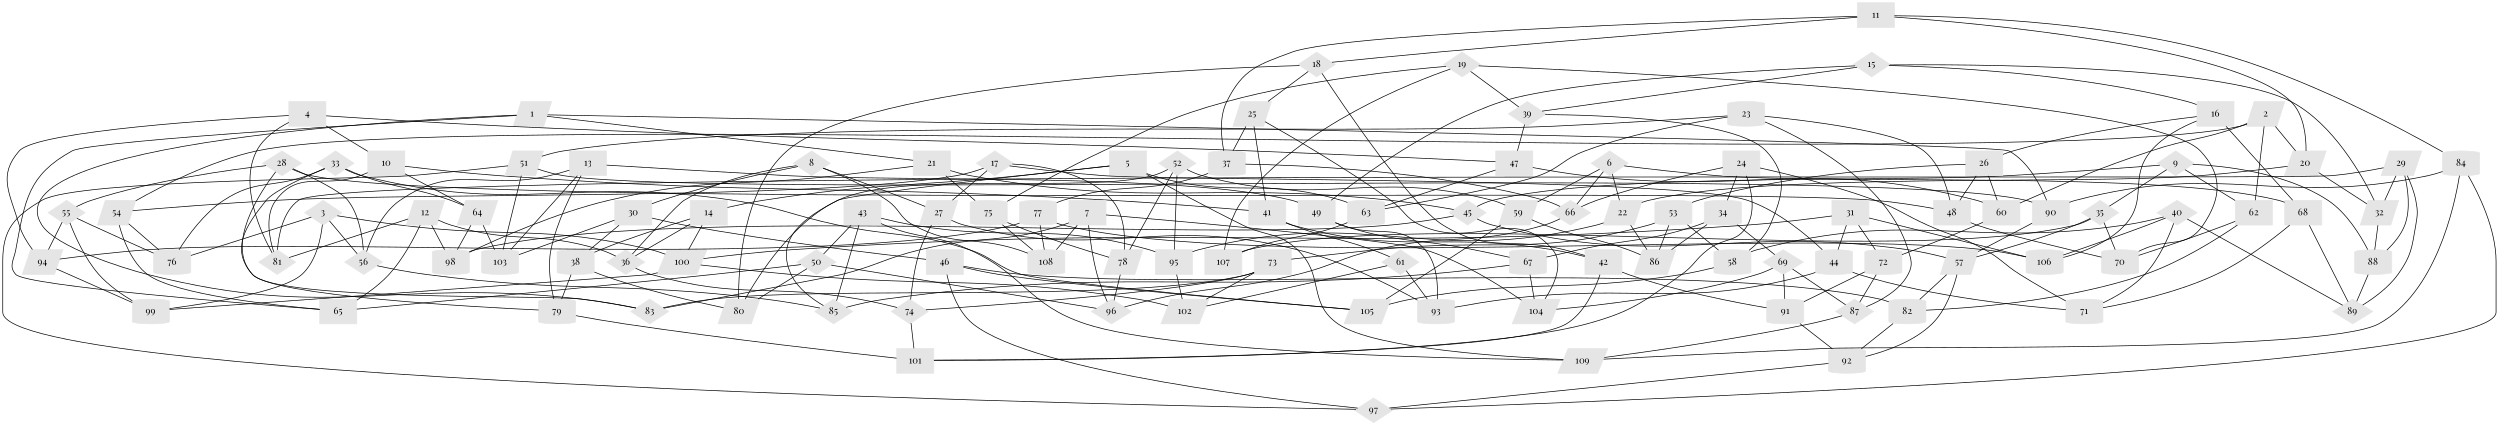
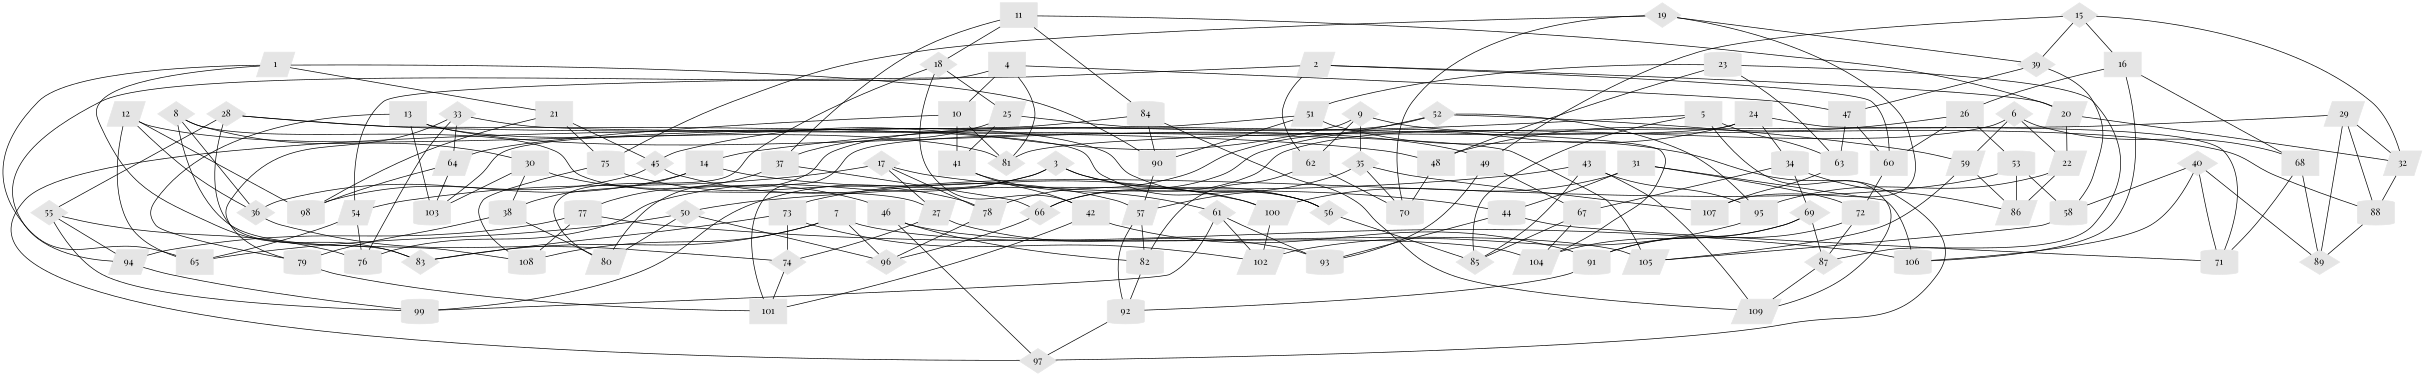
(462, 288) -> (819, 295)
